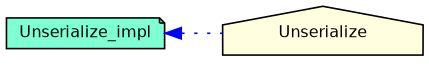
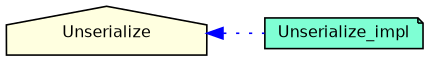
(202, 33) -> (244, 33)
